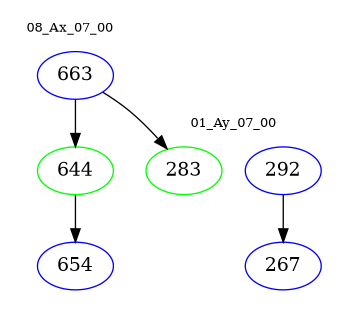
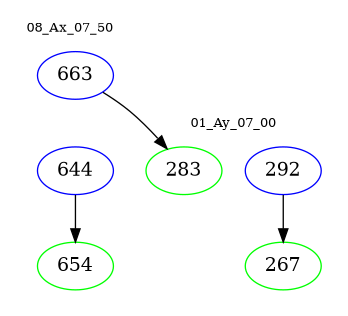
(70, 28) -> (70, 28)
(75, 117) -> none
(75, 171) -> (75, 171)
(75, 266) -> (75, 266)
(283, 266) -> (283, 266)
